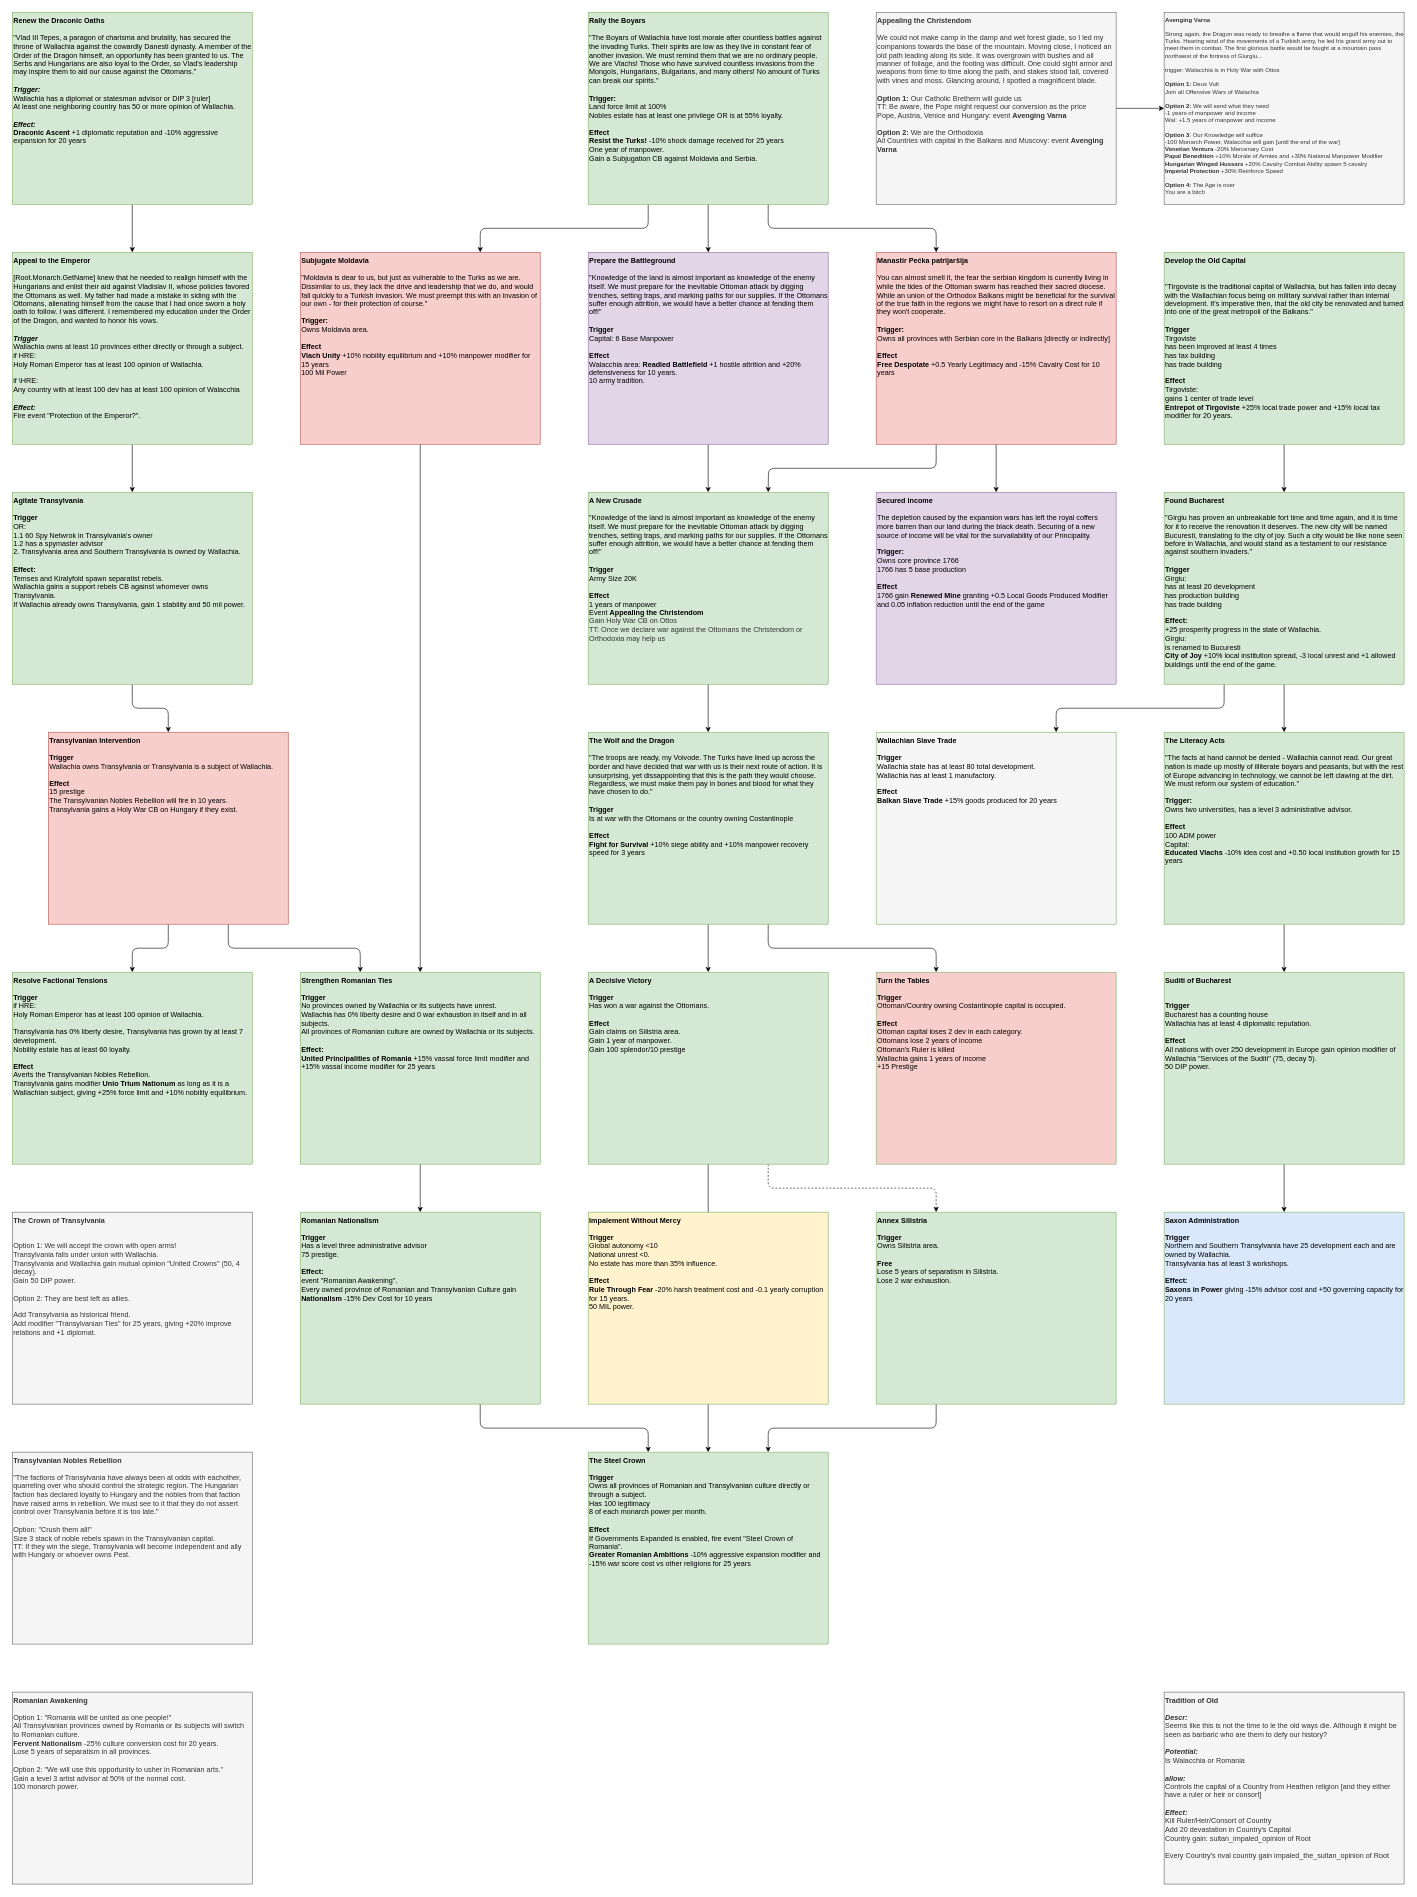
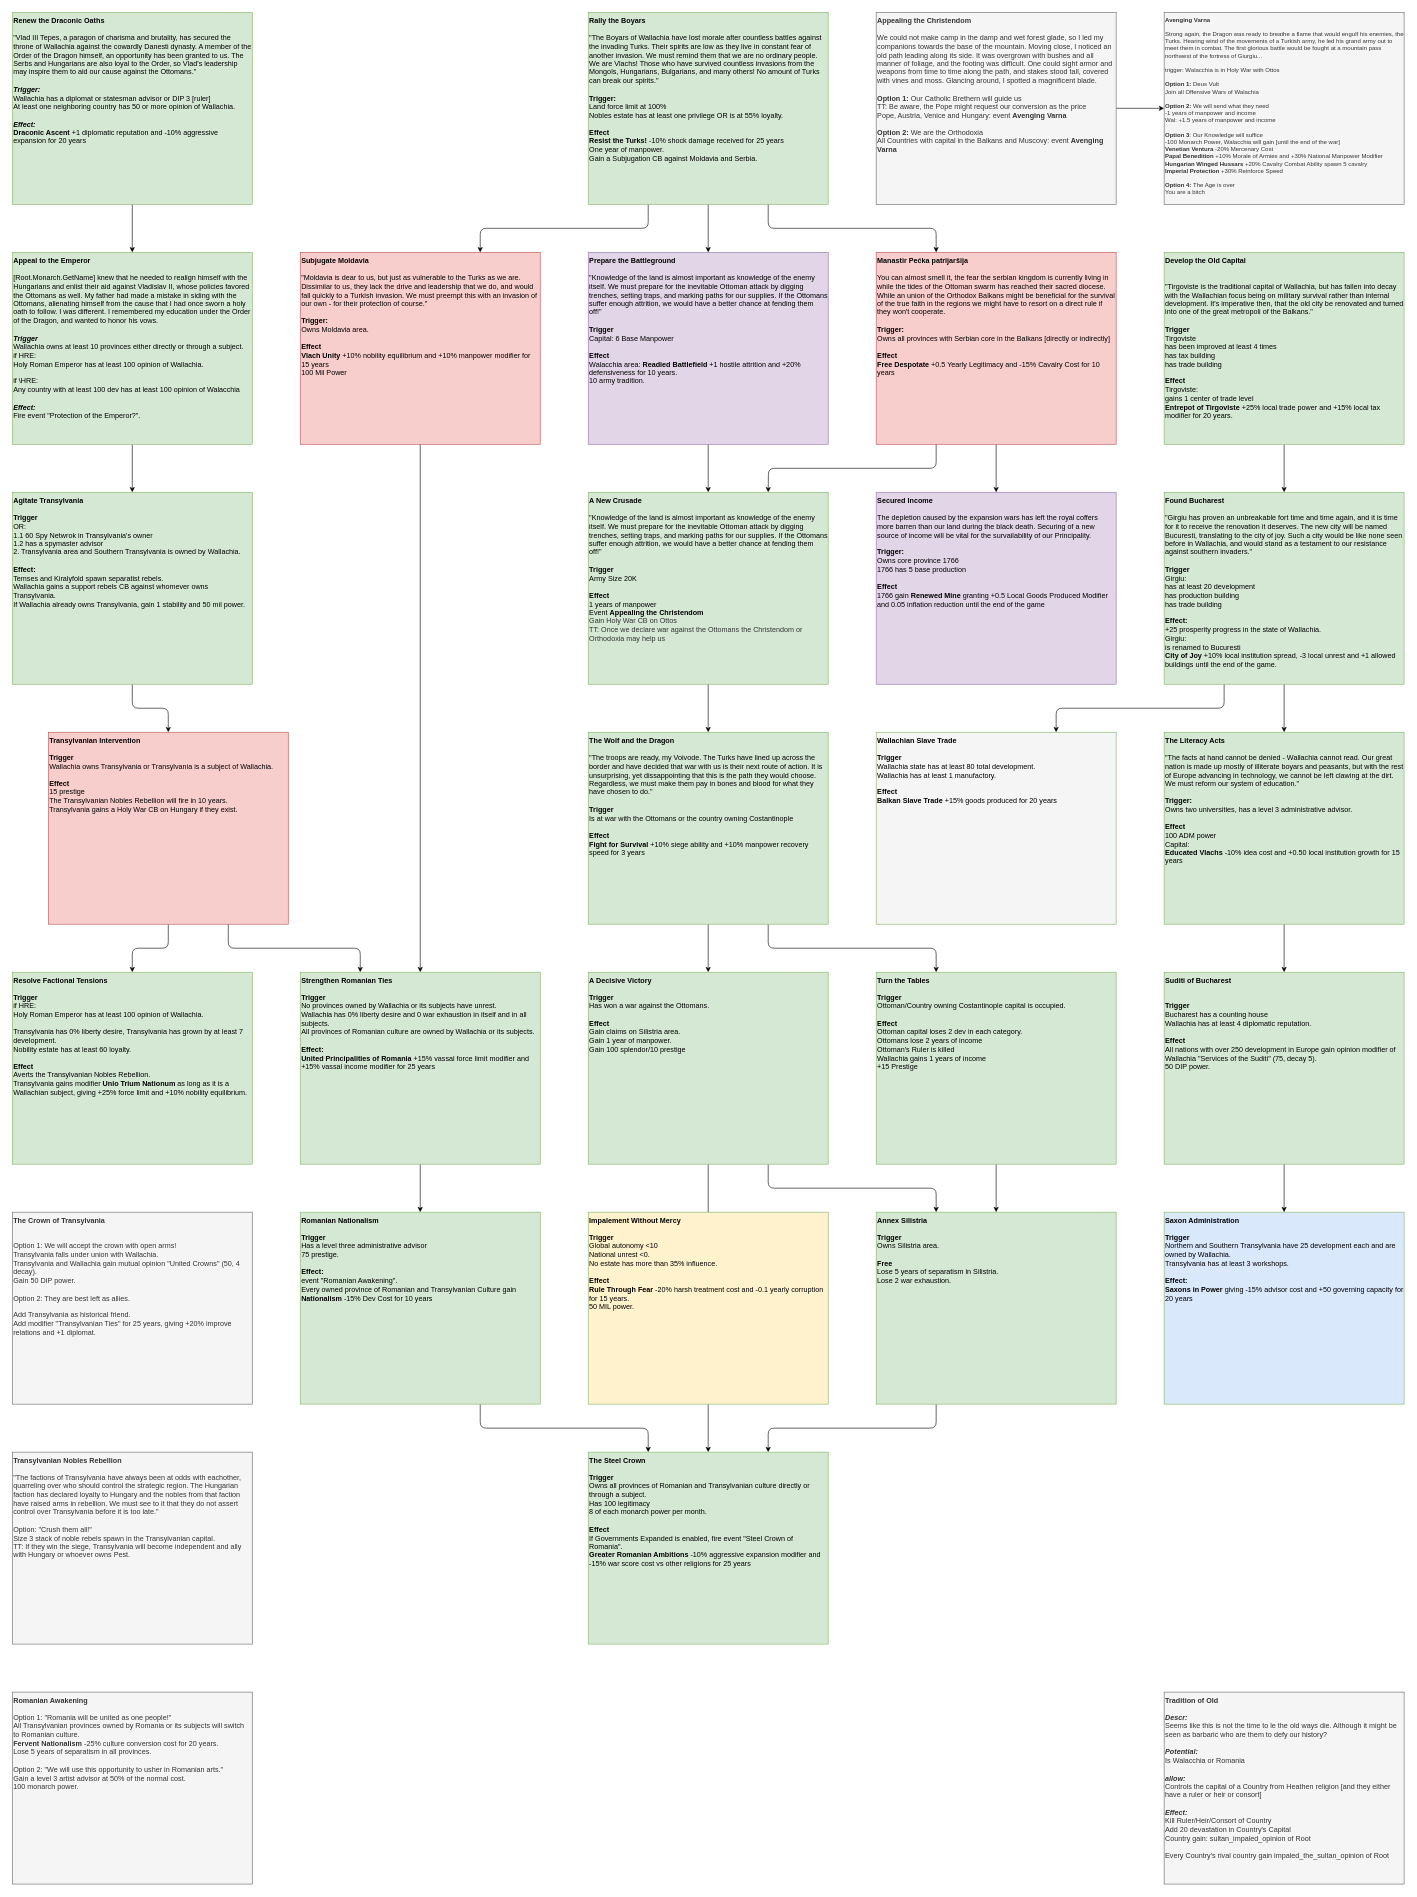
(996, 1068) -> (996, 1068)
(849, 1188) -> (849, 1188)
none -> (996, 1206)
